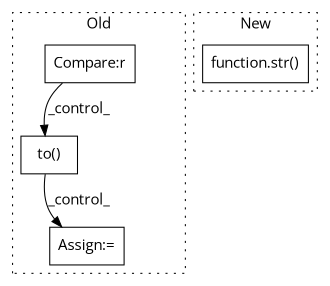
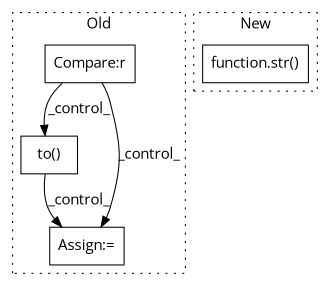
none -> (119, 150)
